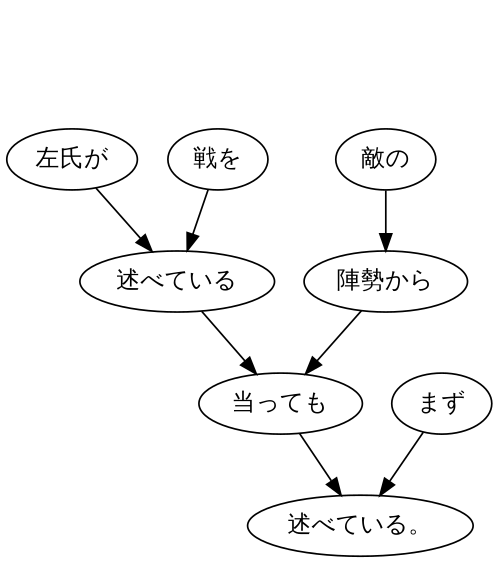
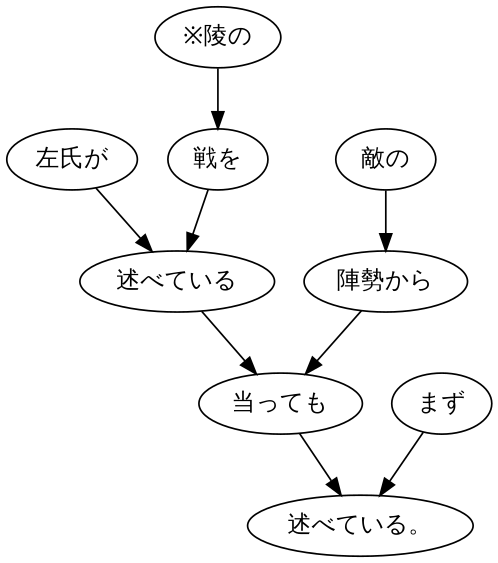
none -> (218, 37)
